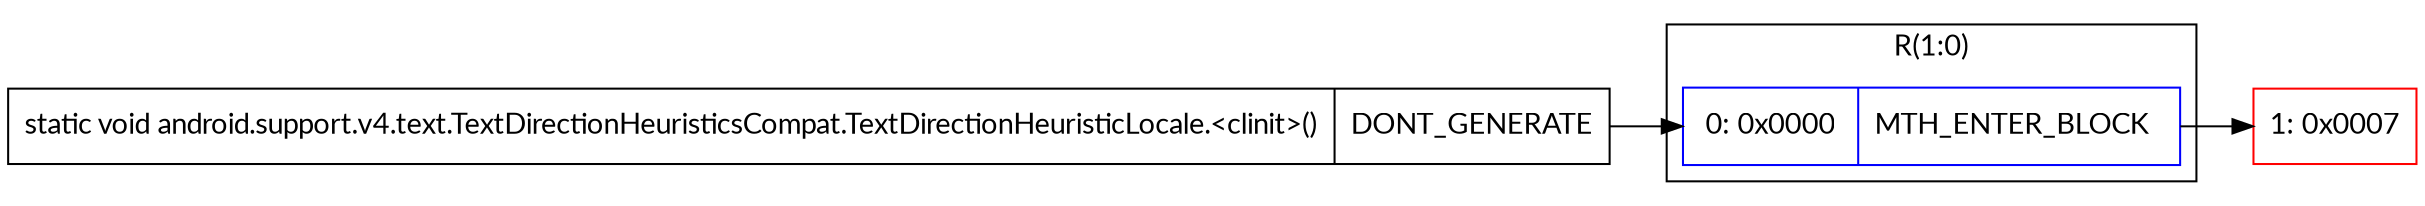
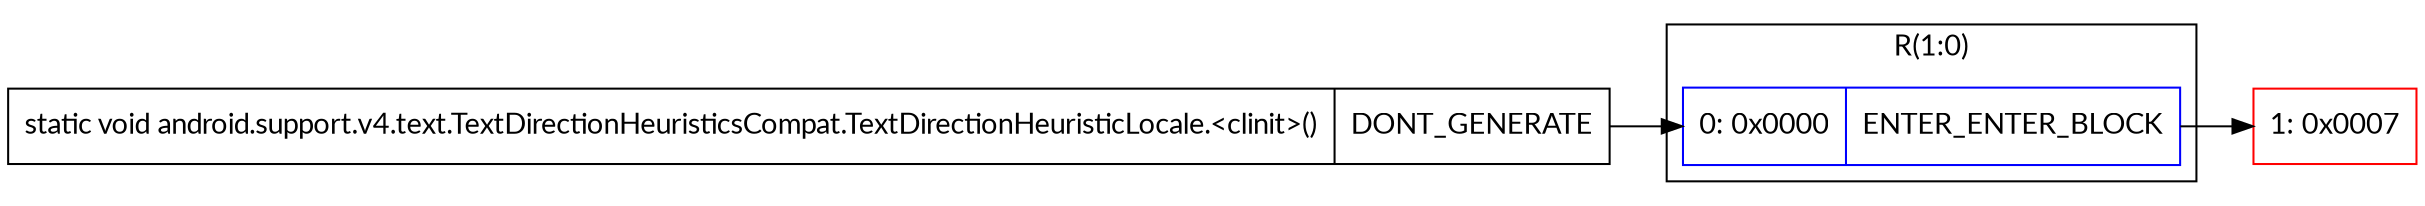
(2012, 125) -> (2013, 125)
